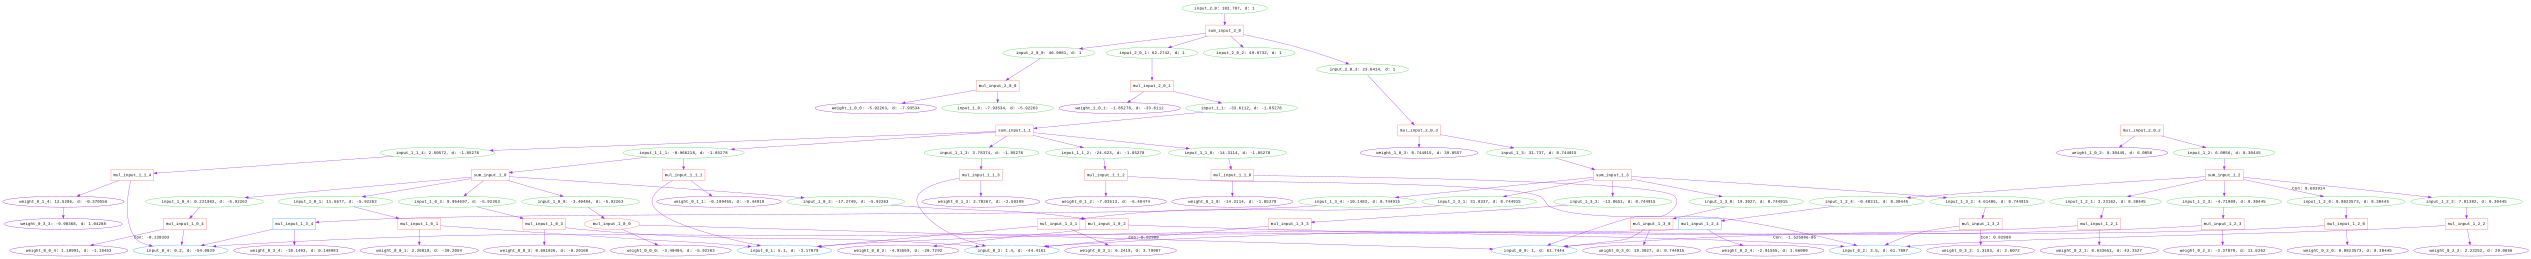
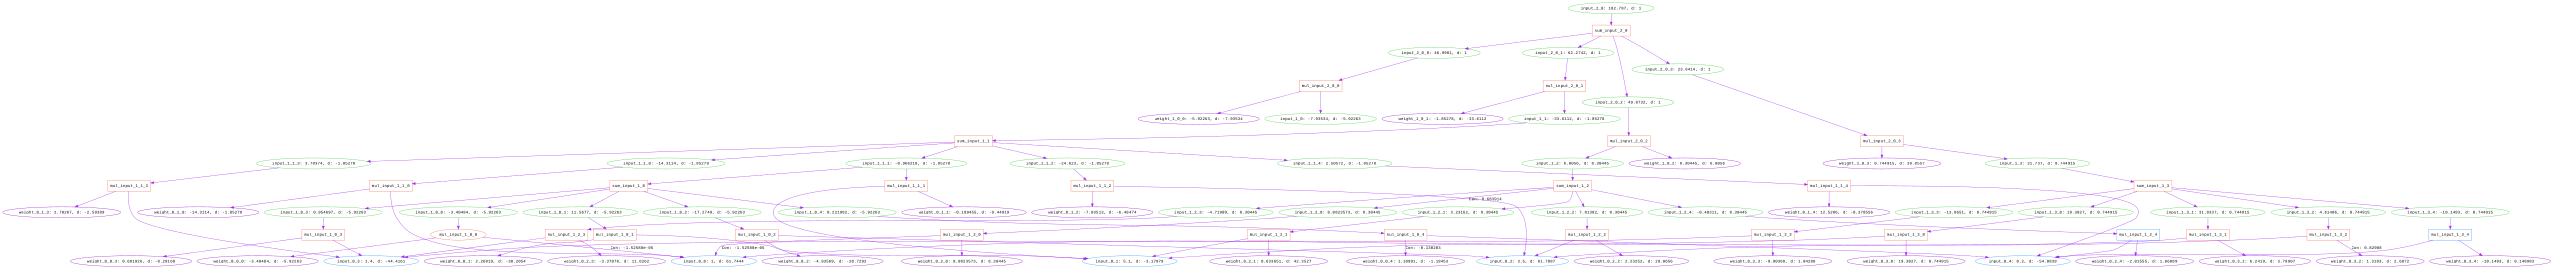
none -> (1628, 120)
(63, 211) -> (1773, 246)
(1145, 237) -> (633, 248)
